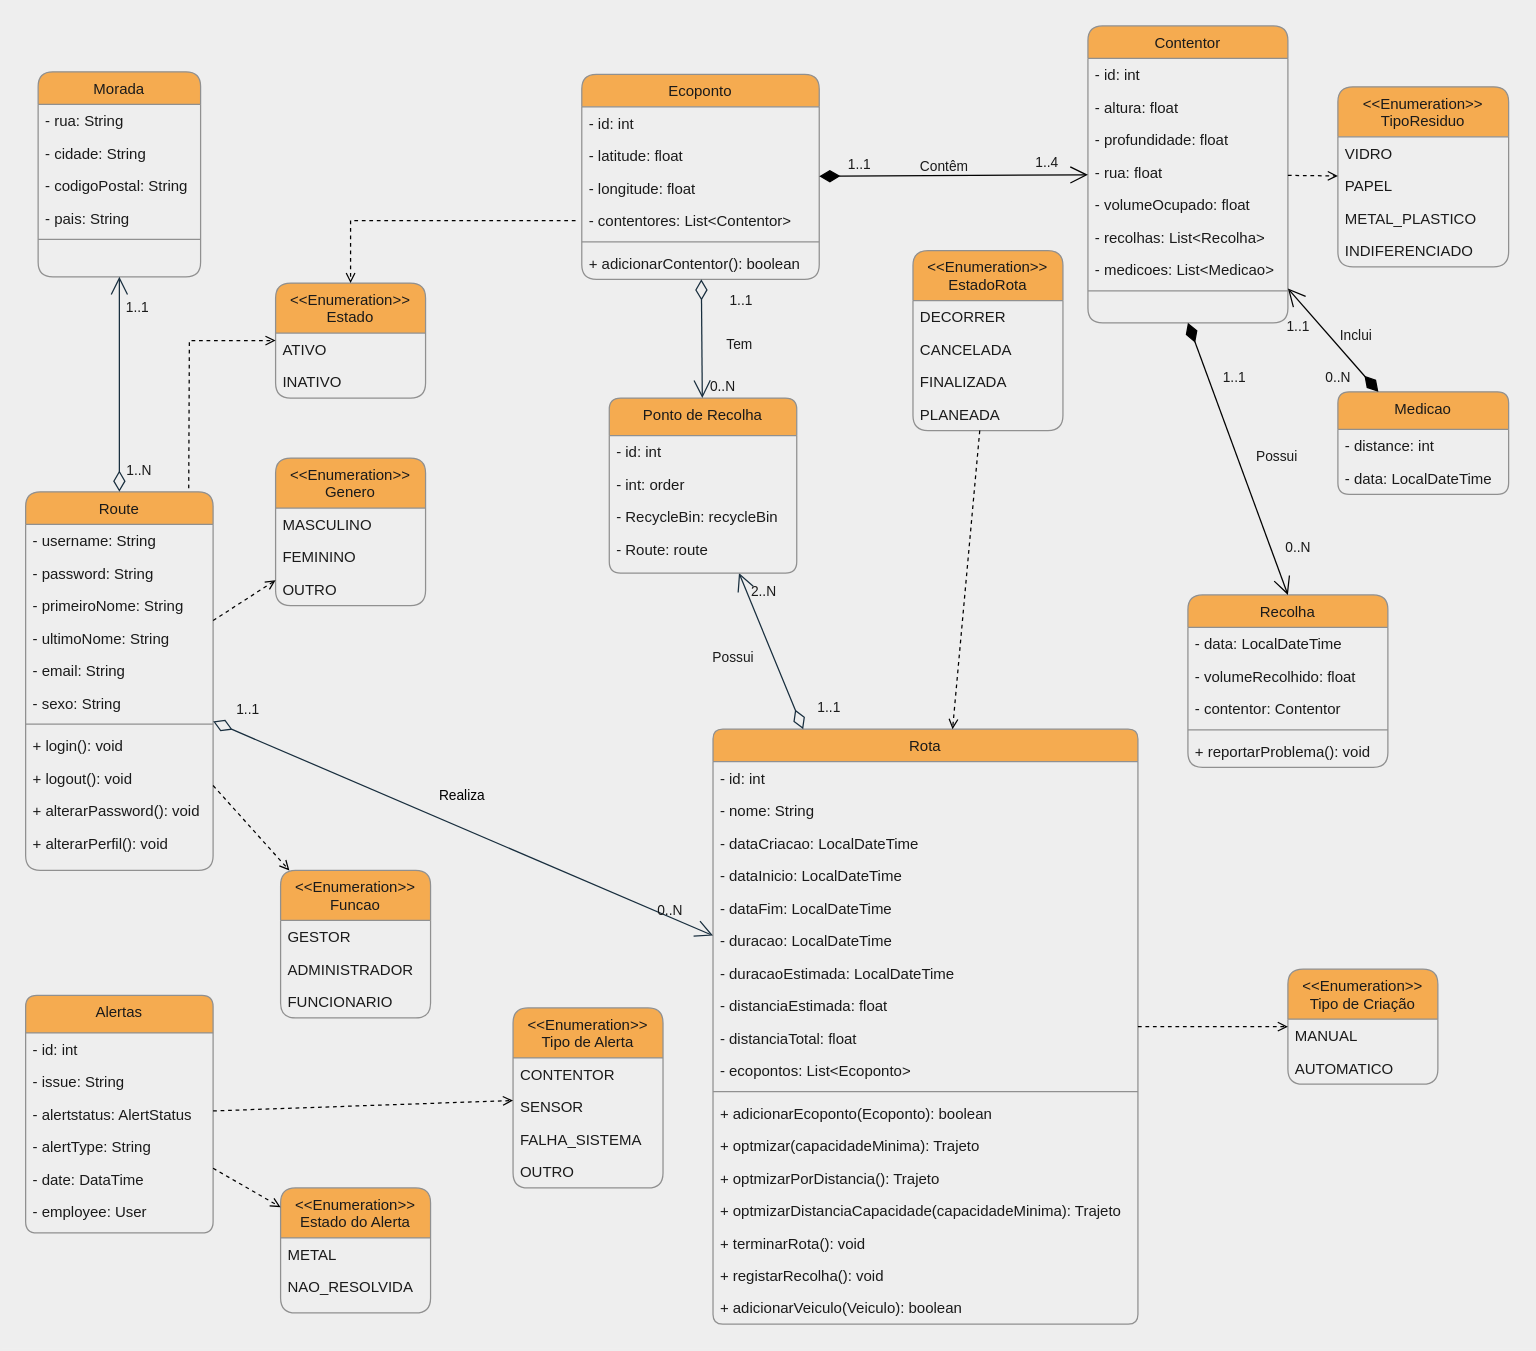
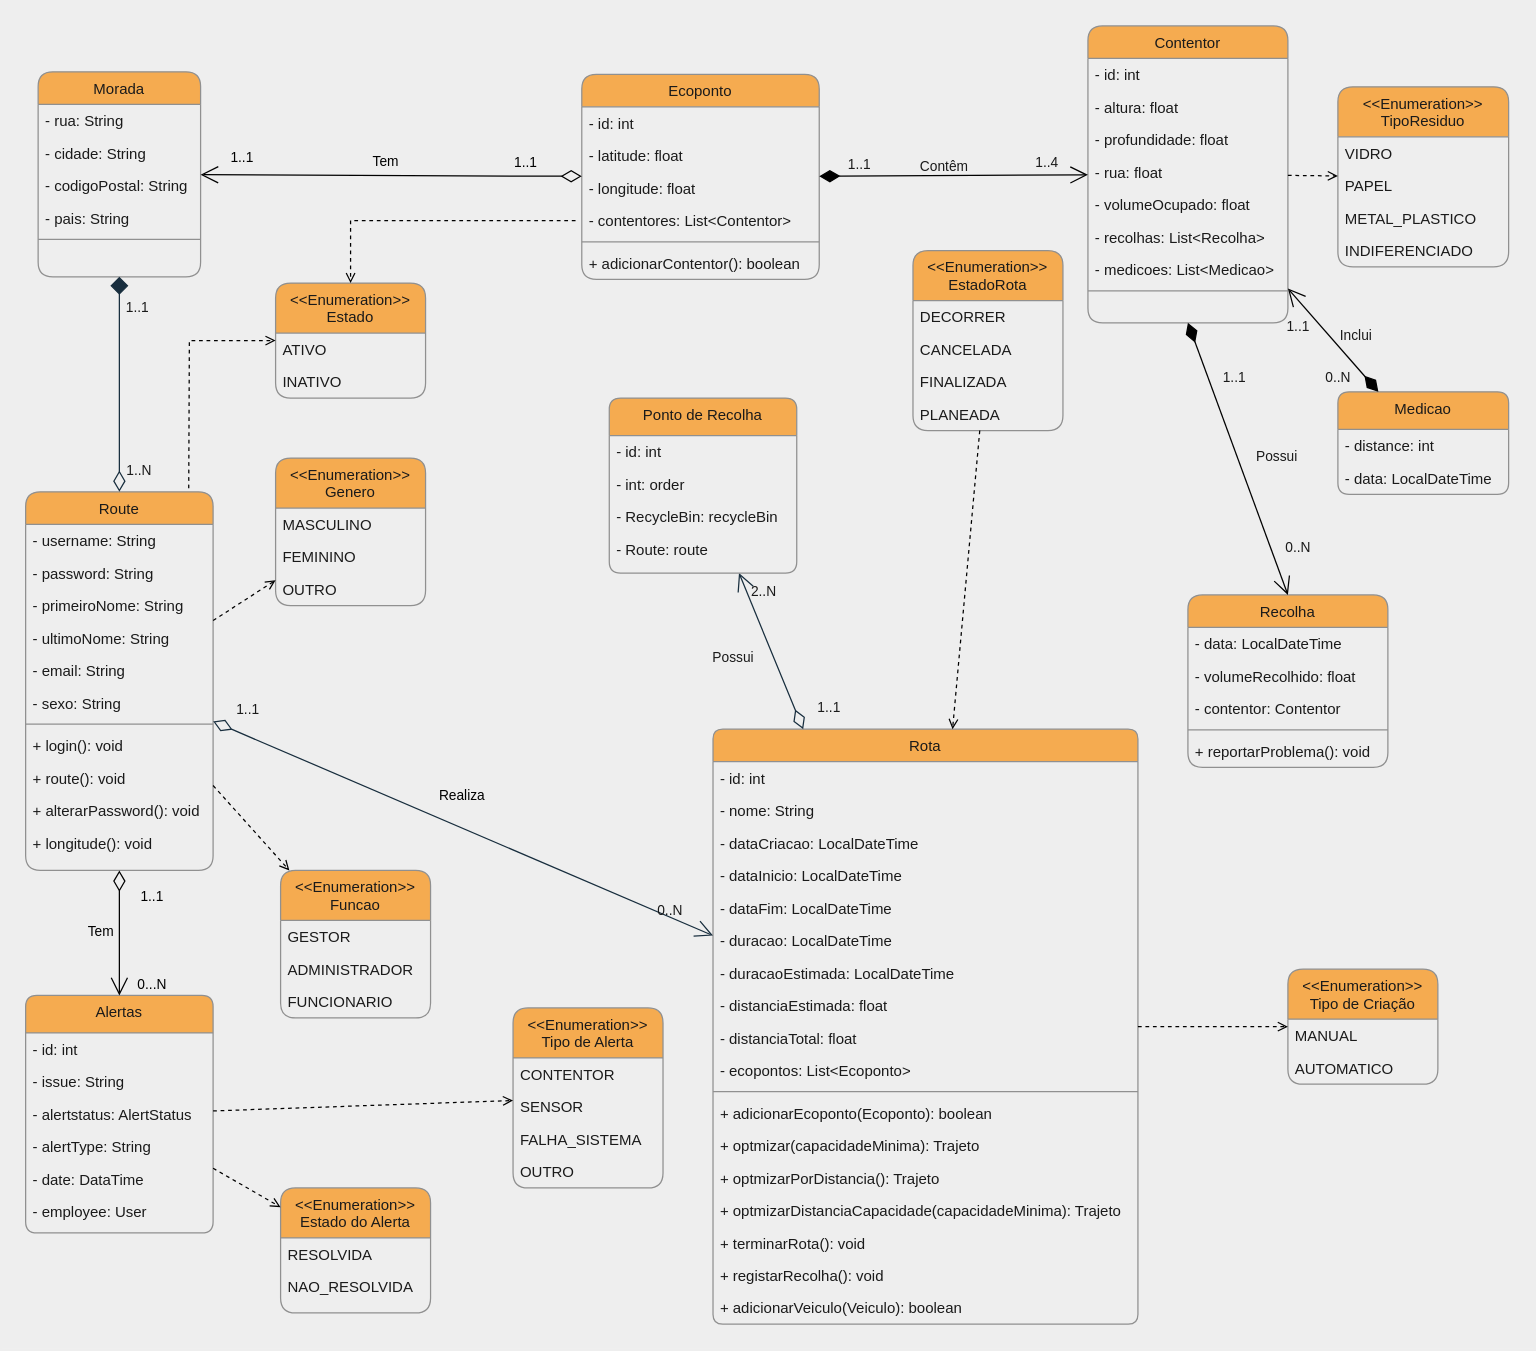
none -> (383, 176)
(119, 288) -> (119, 295)
(702, 347) -> none
(92, 779) -> (90, 779)
(115, 844) -> (101, 844)
none -> (119, 942)
(309, 1255) -> (325, 1255)
